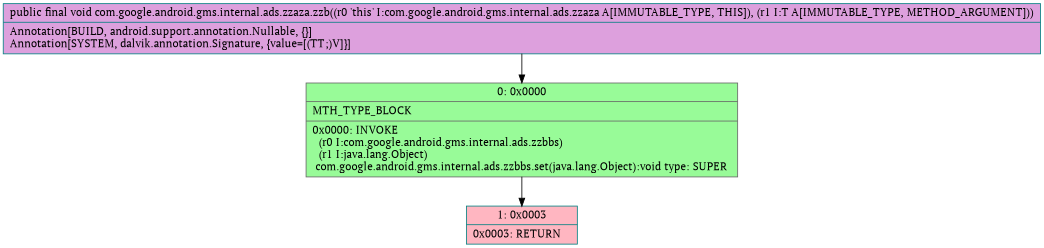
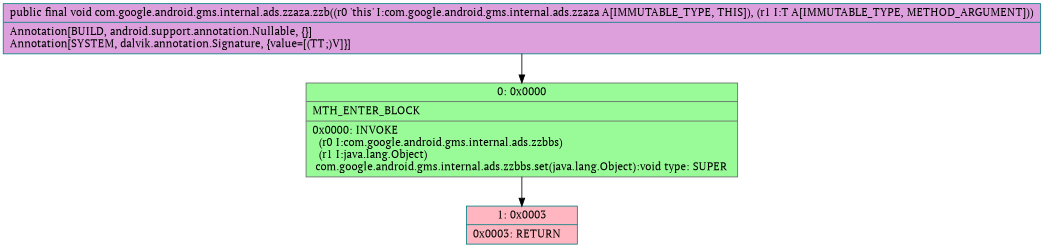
(362, 111) -> (366, 111)
